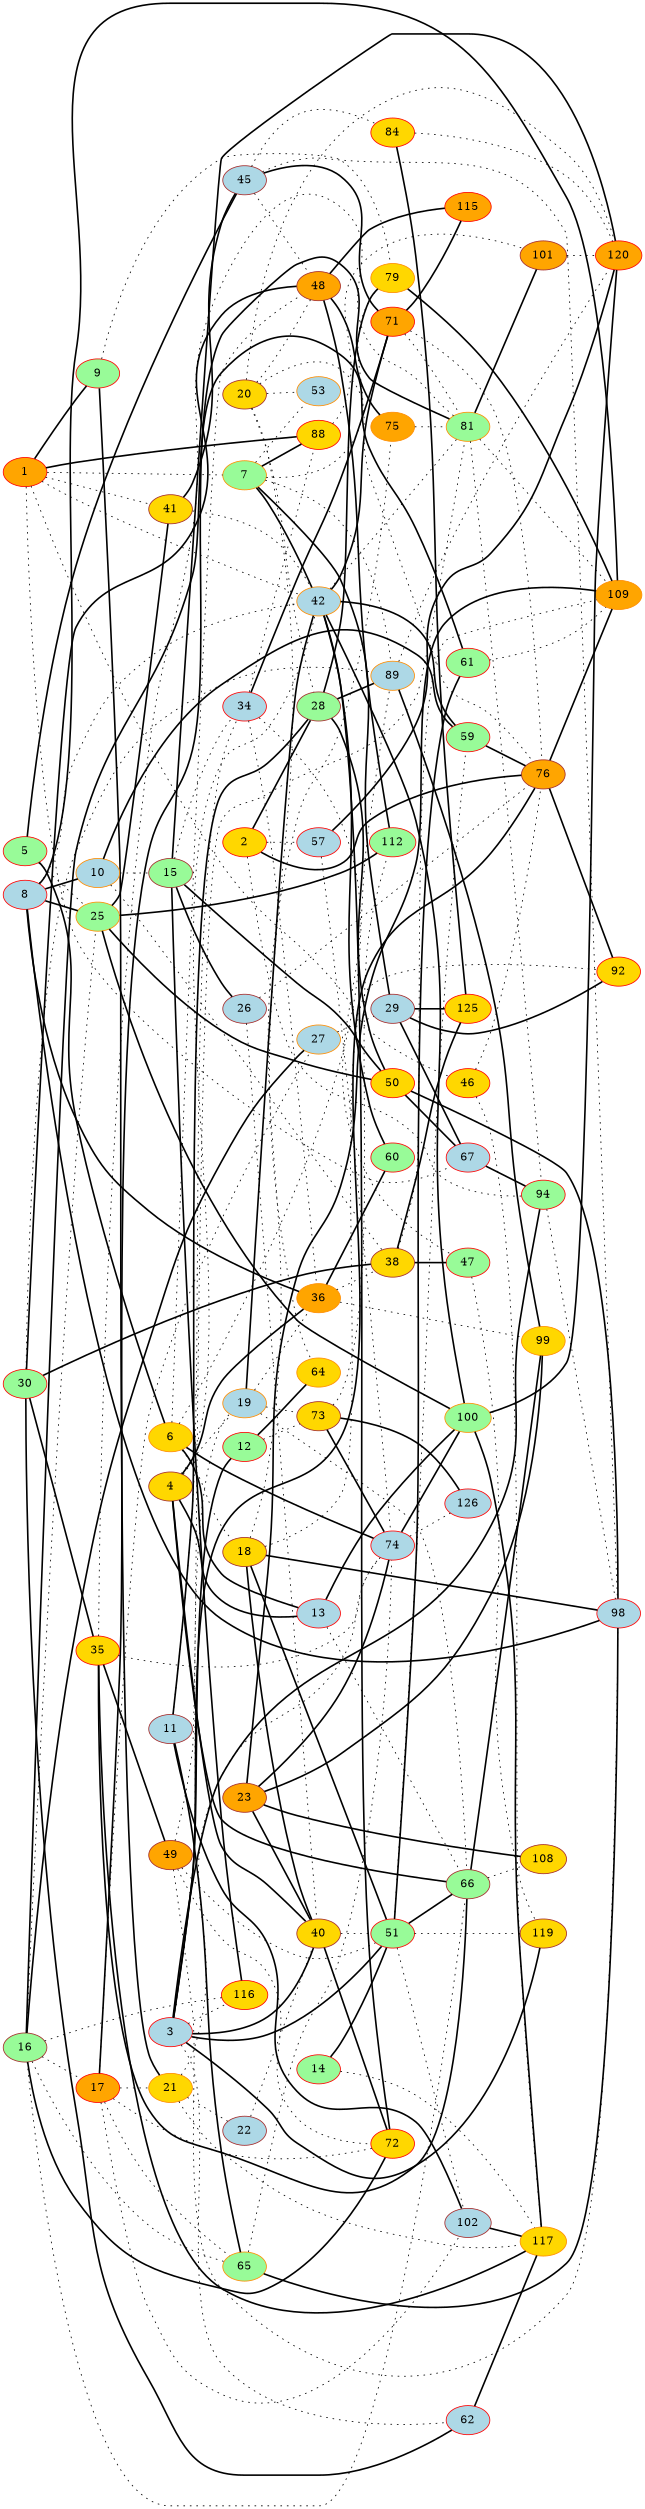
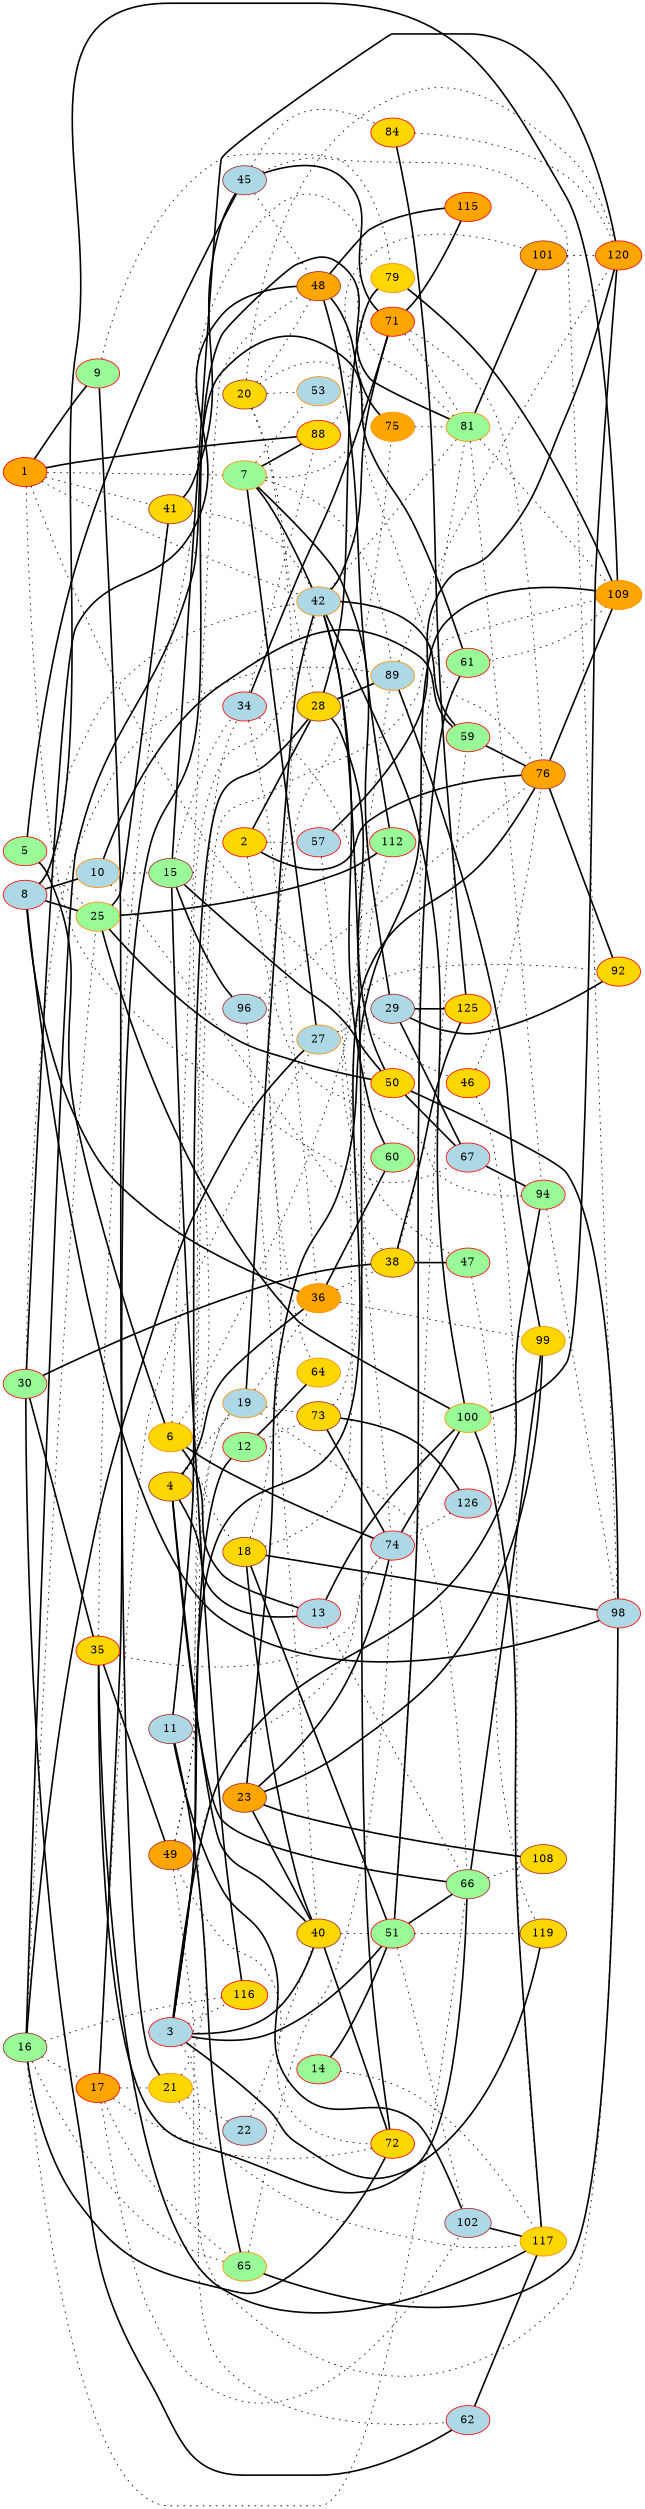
(319, 706) -> (319, 706)
none -> (282, 757)
(245, 1009) -> (245, 1009)
(278, 1947) -> (198, 1626)
